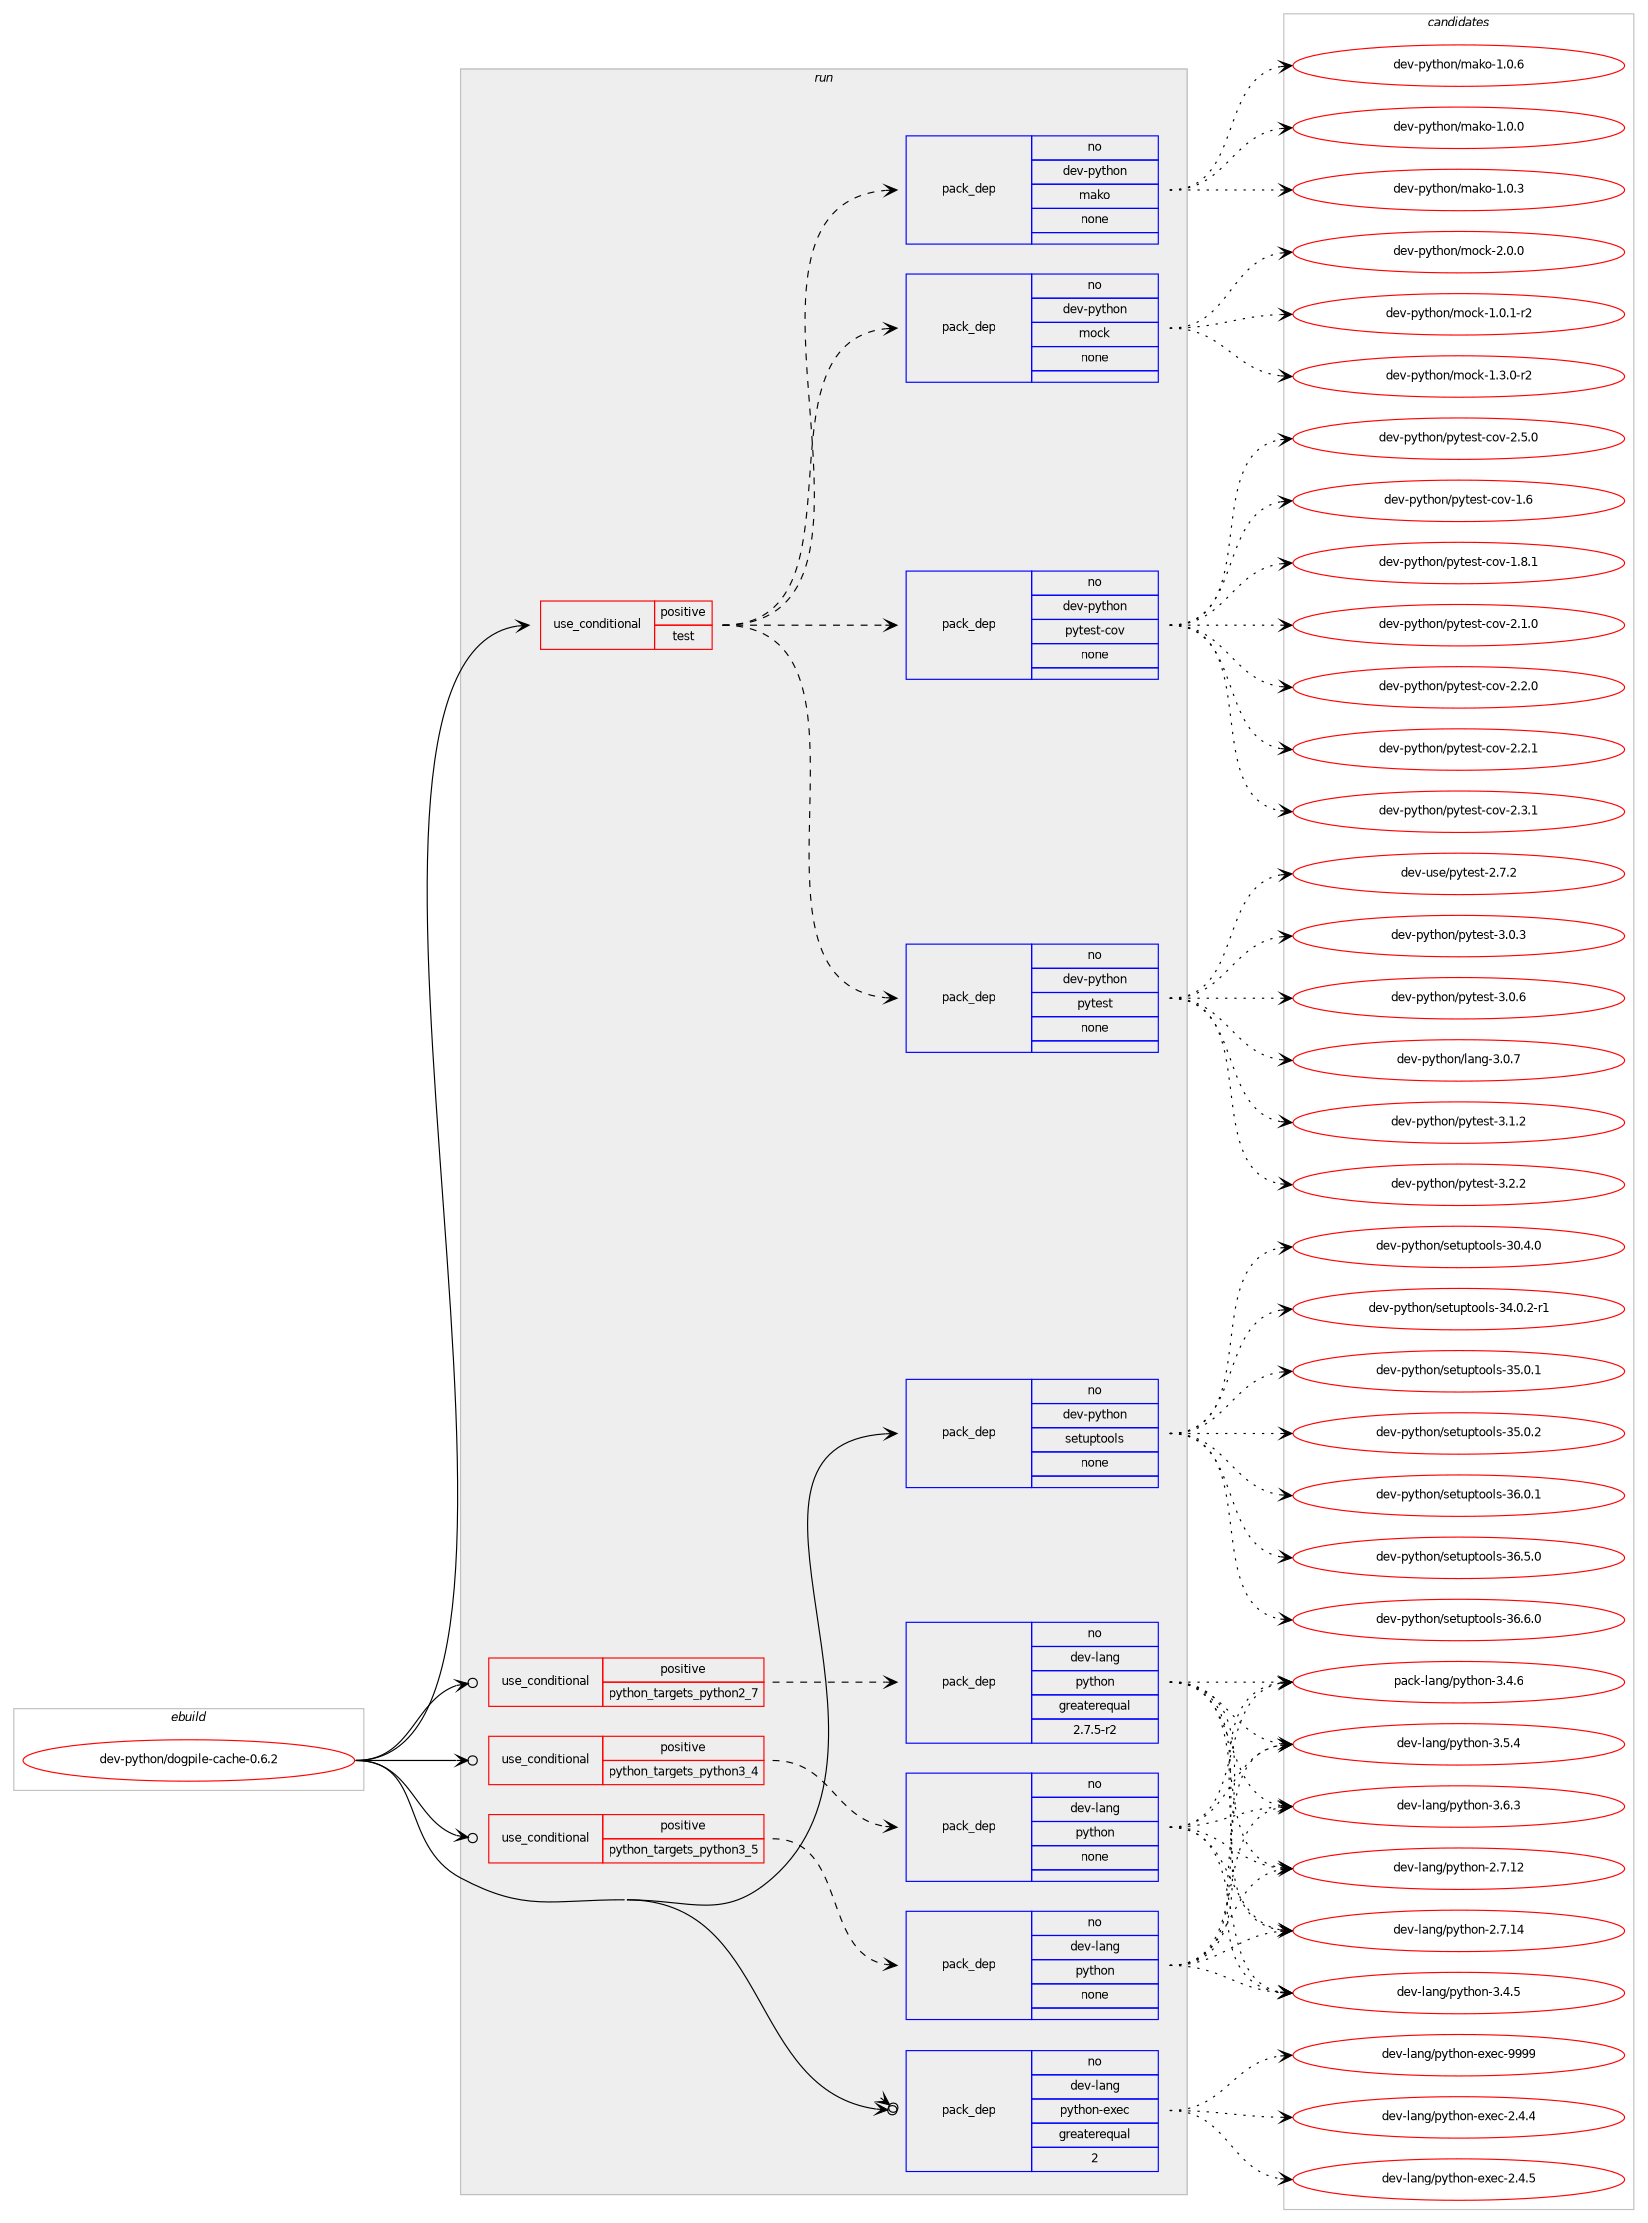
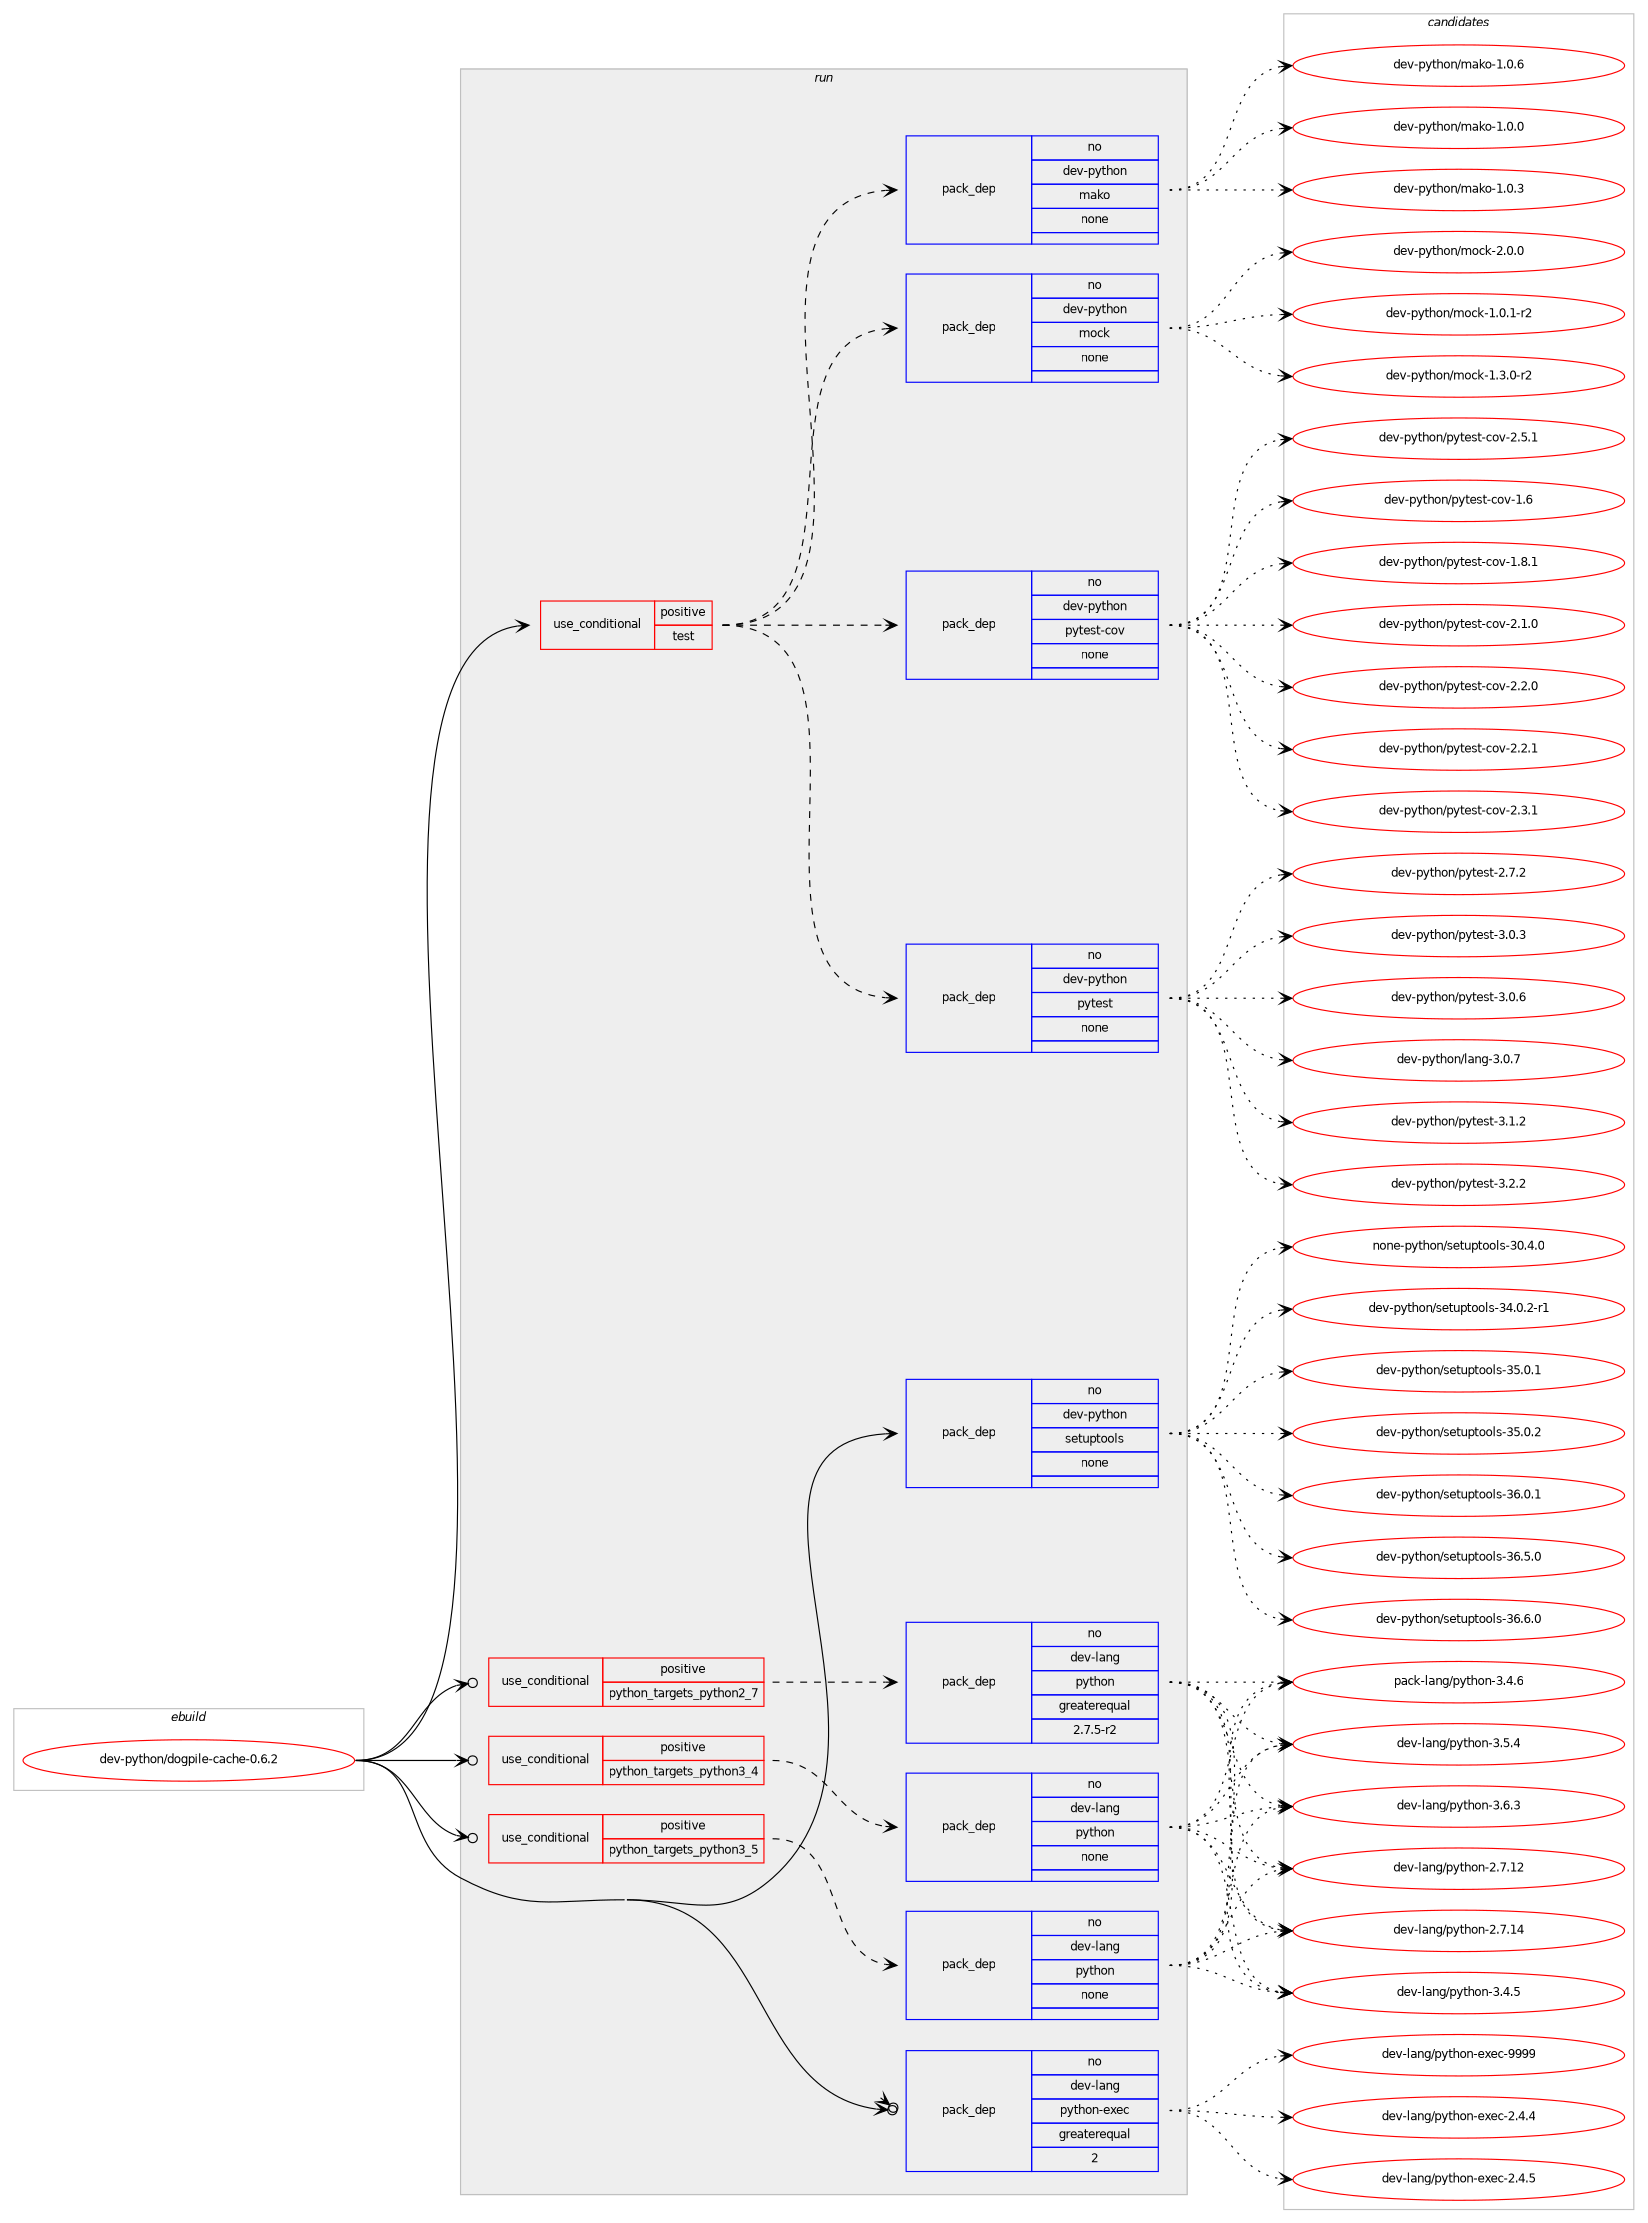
(1459, 439) -> (1459, 439)
(1459, 874) -> (1459, 874)
(1459, 1247) -> (1459, 1247)
